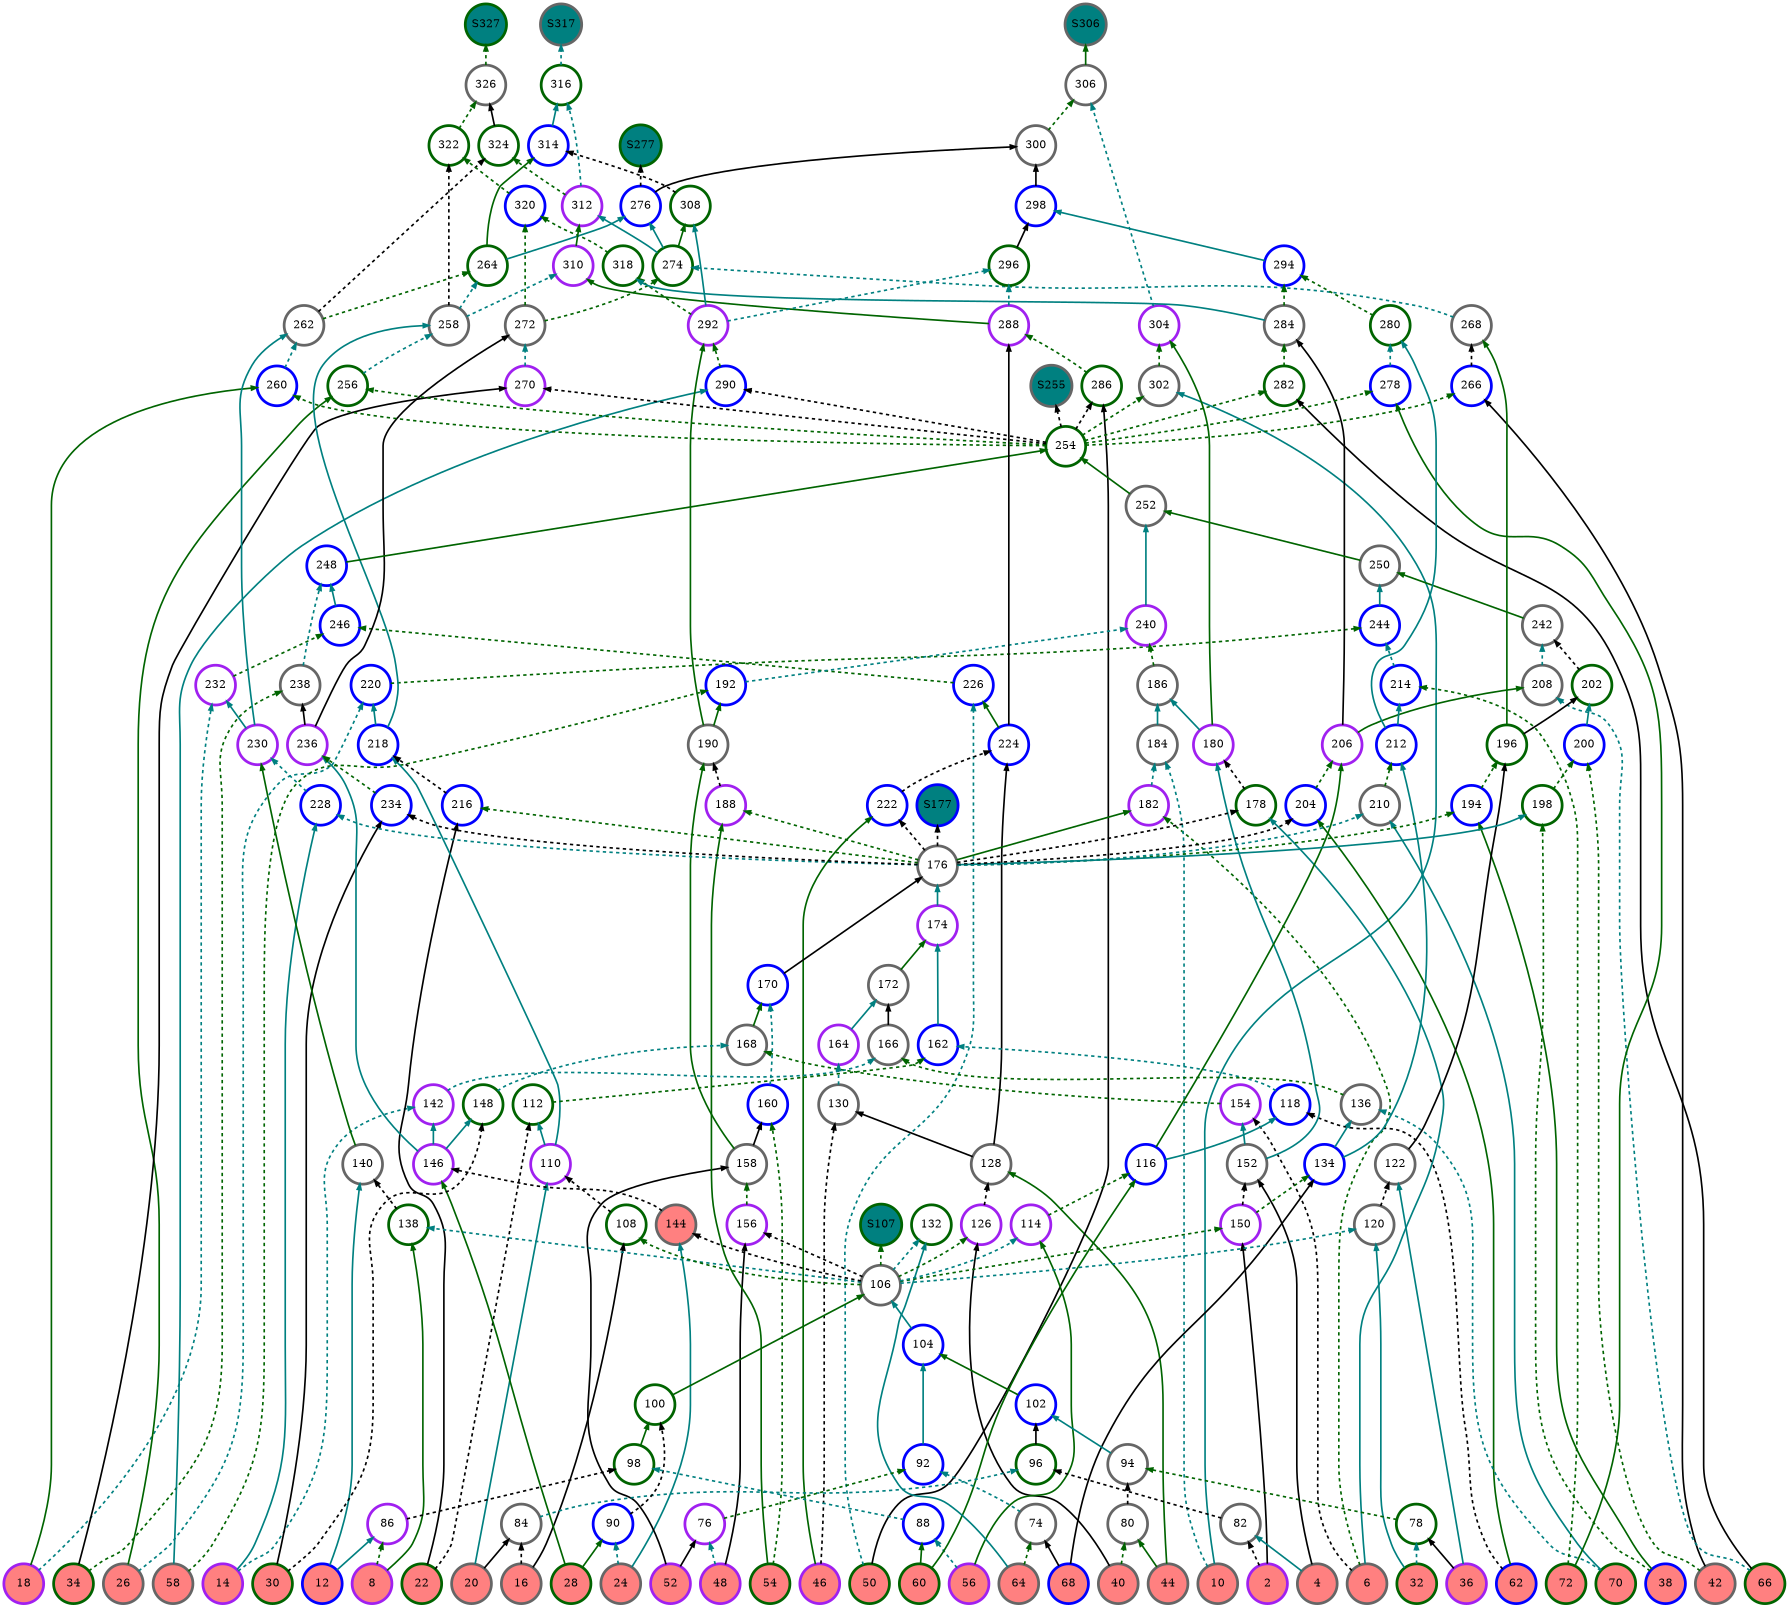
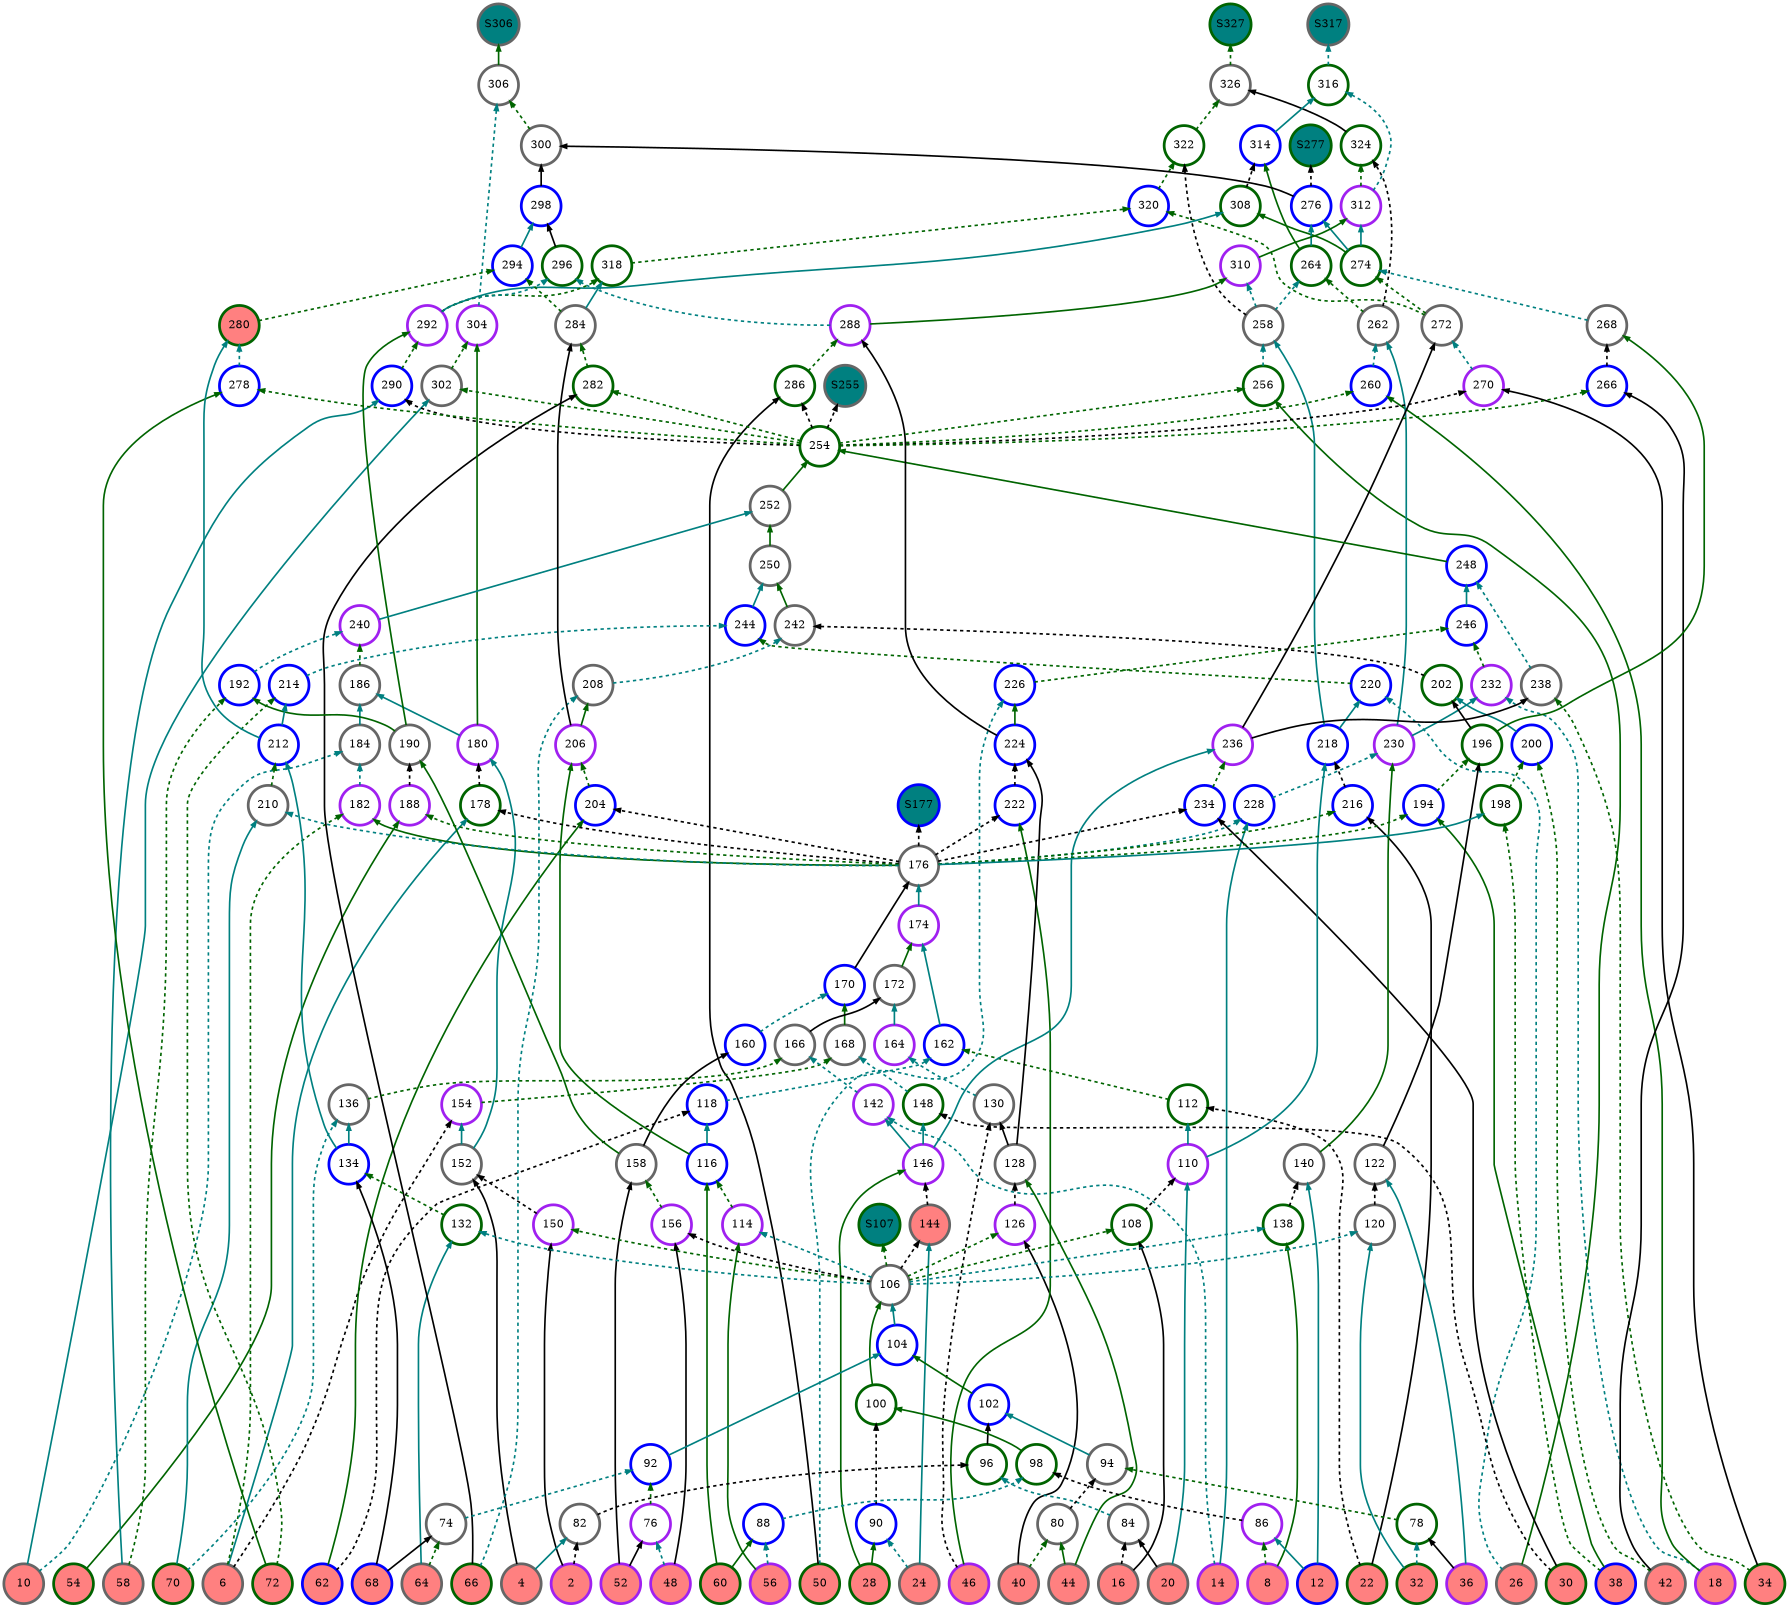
(1390, 325) -> (239, 325)
(1280, 1196) -> (409, 1197)
(782, 1347) -> none
